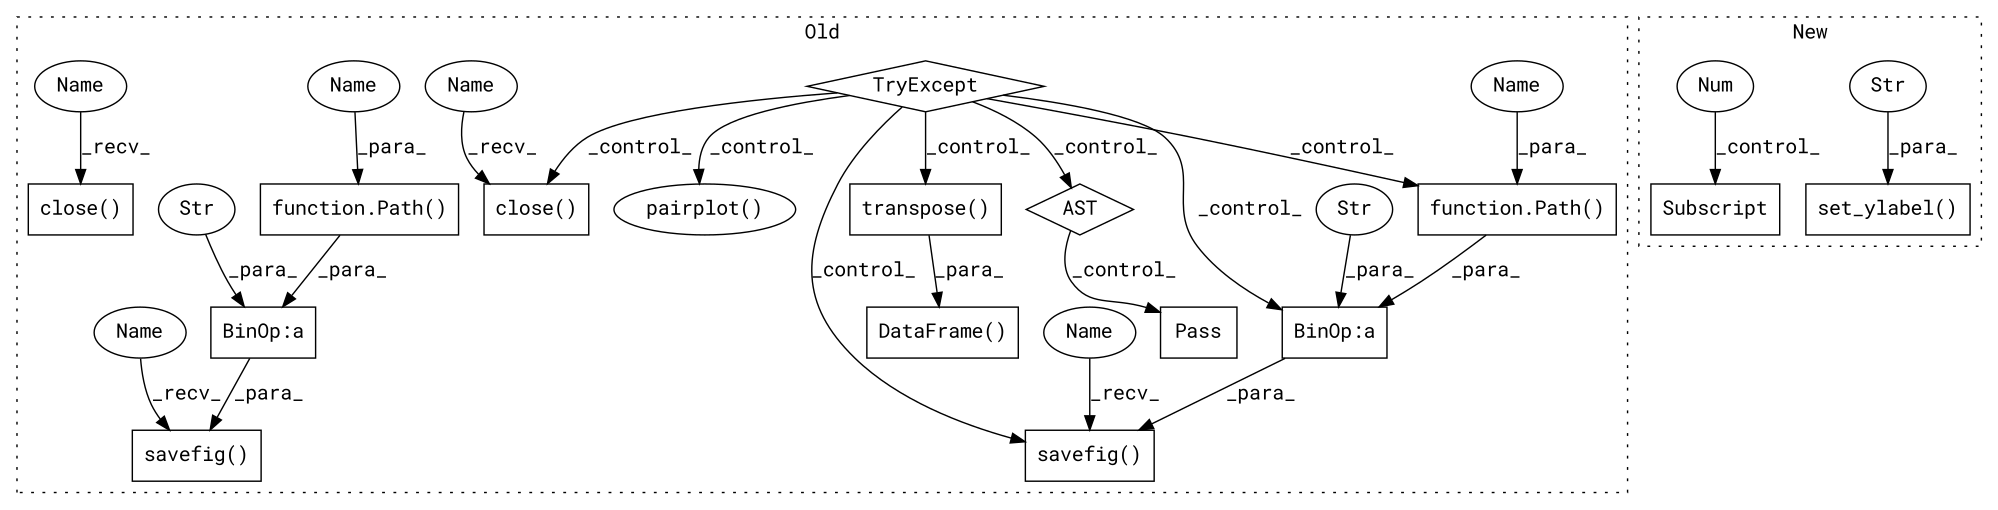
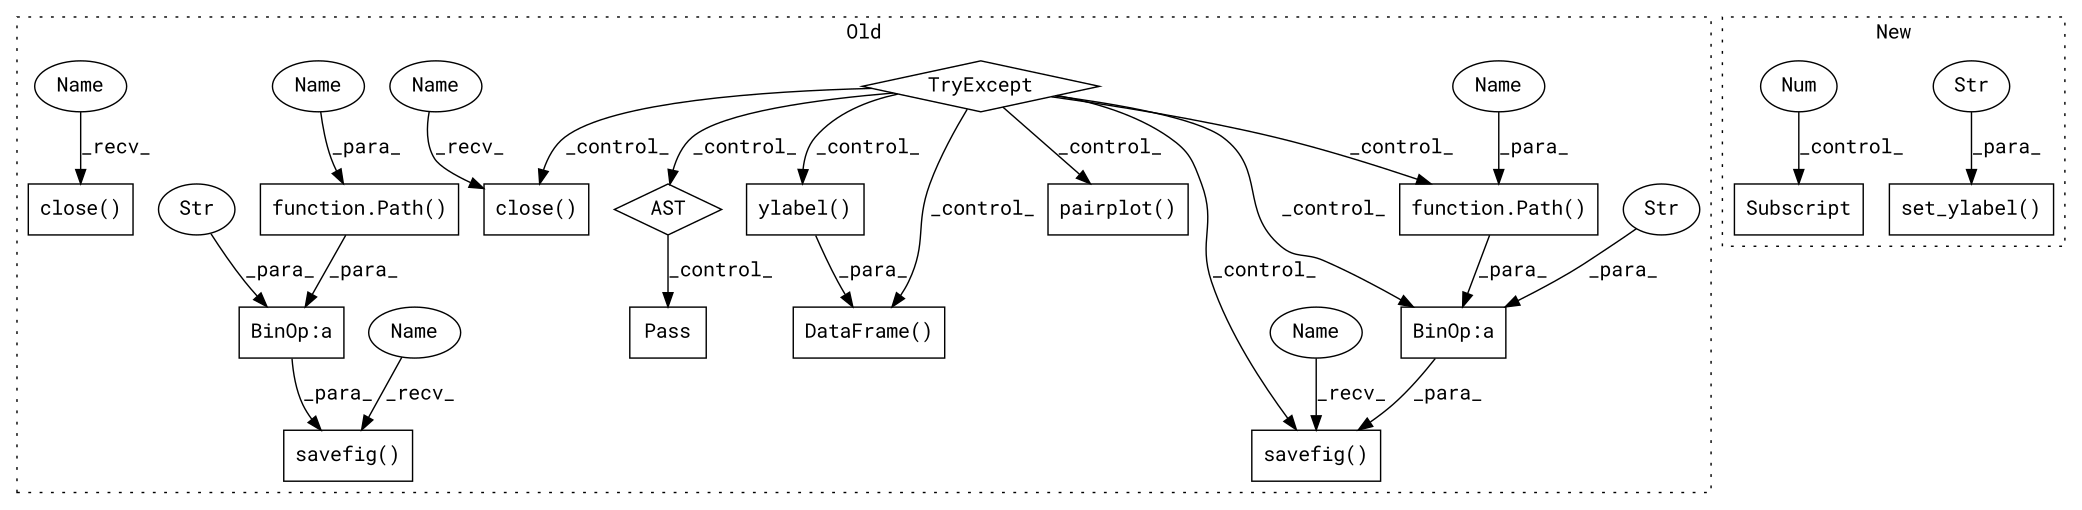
none -> (925, 200)
(705, 209) -> (1118, 209)
(926, 209) -> (805, 209)
